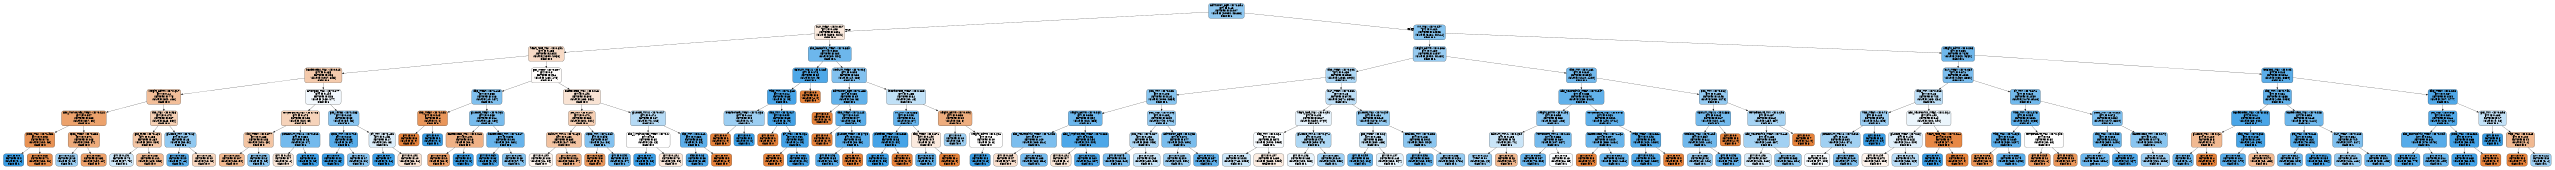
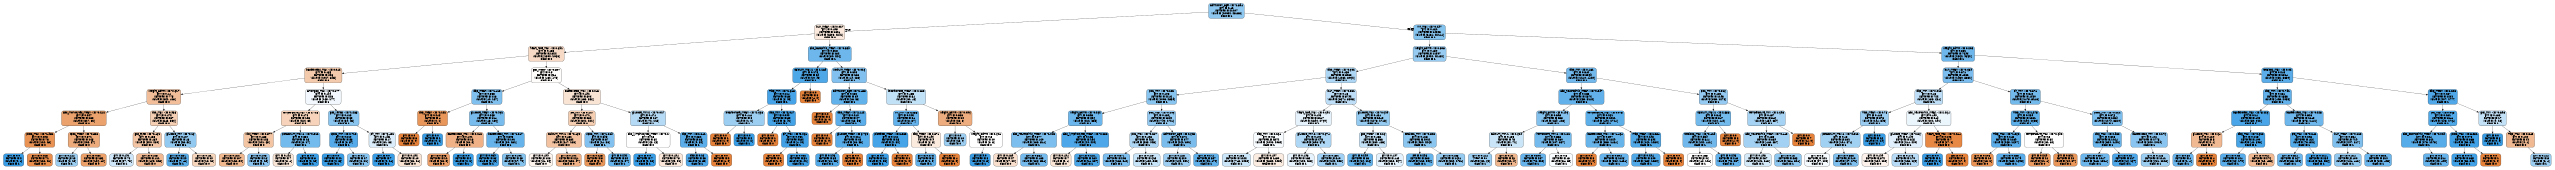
(1116, 160) -> (1116, 160)
(1420, 160) -> (1420, 160)
(1700, 160) -> (1700, 160)
(2095, 160) -> (2095, 160)
(2407, 160) -> none
(2517, 160) -> none
